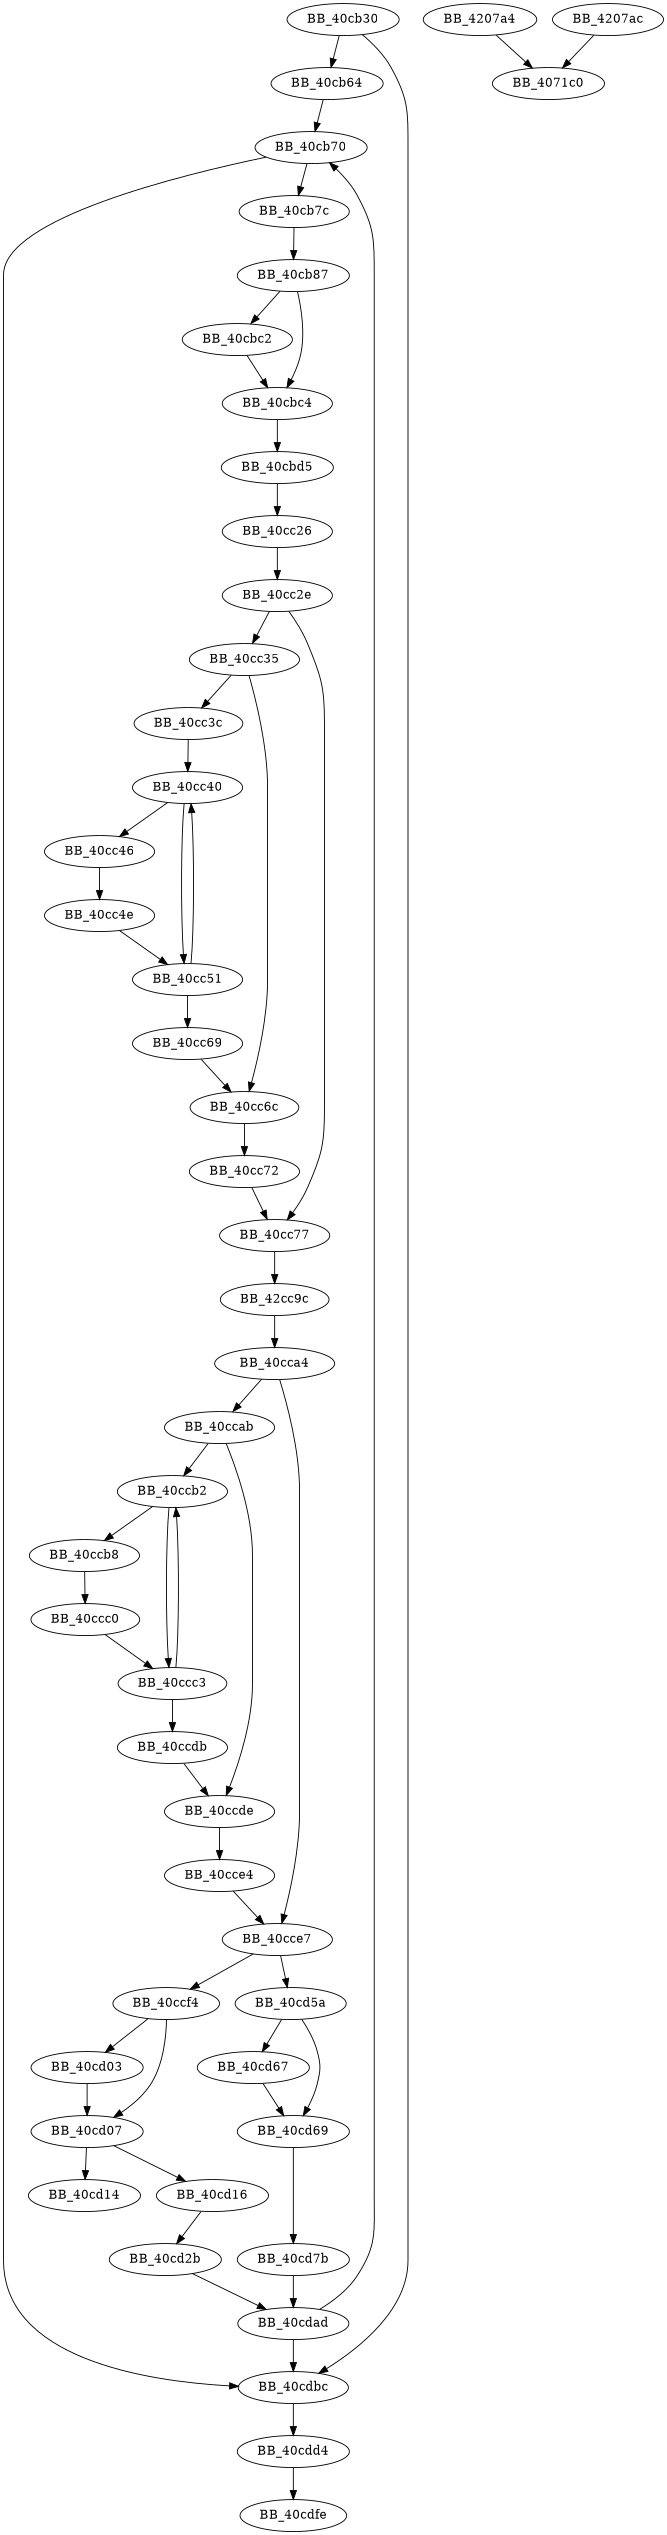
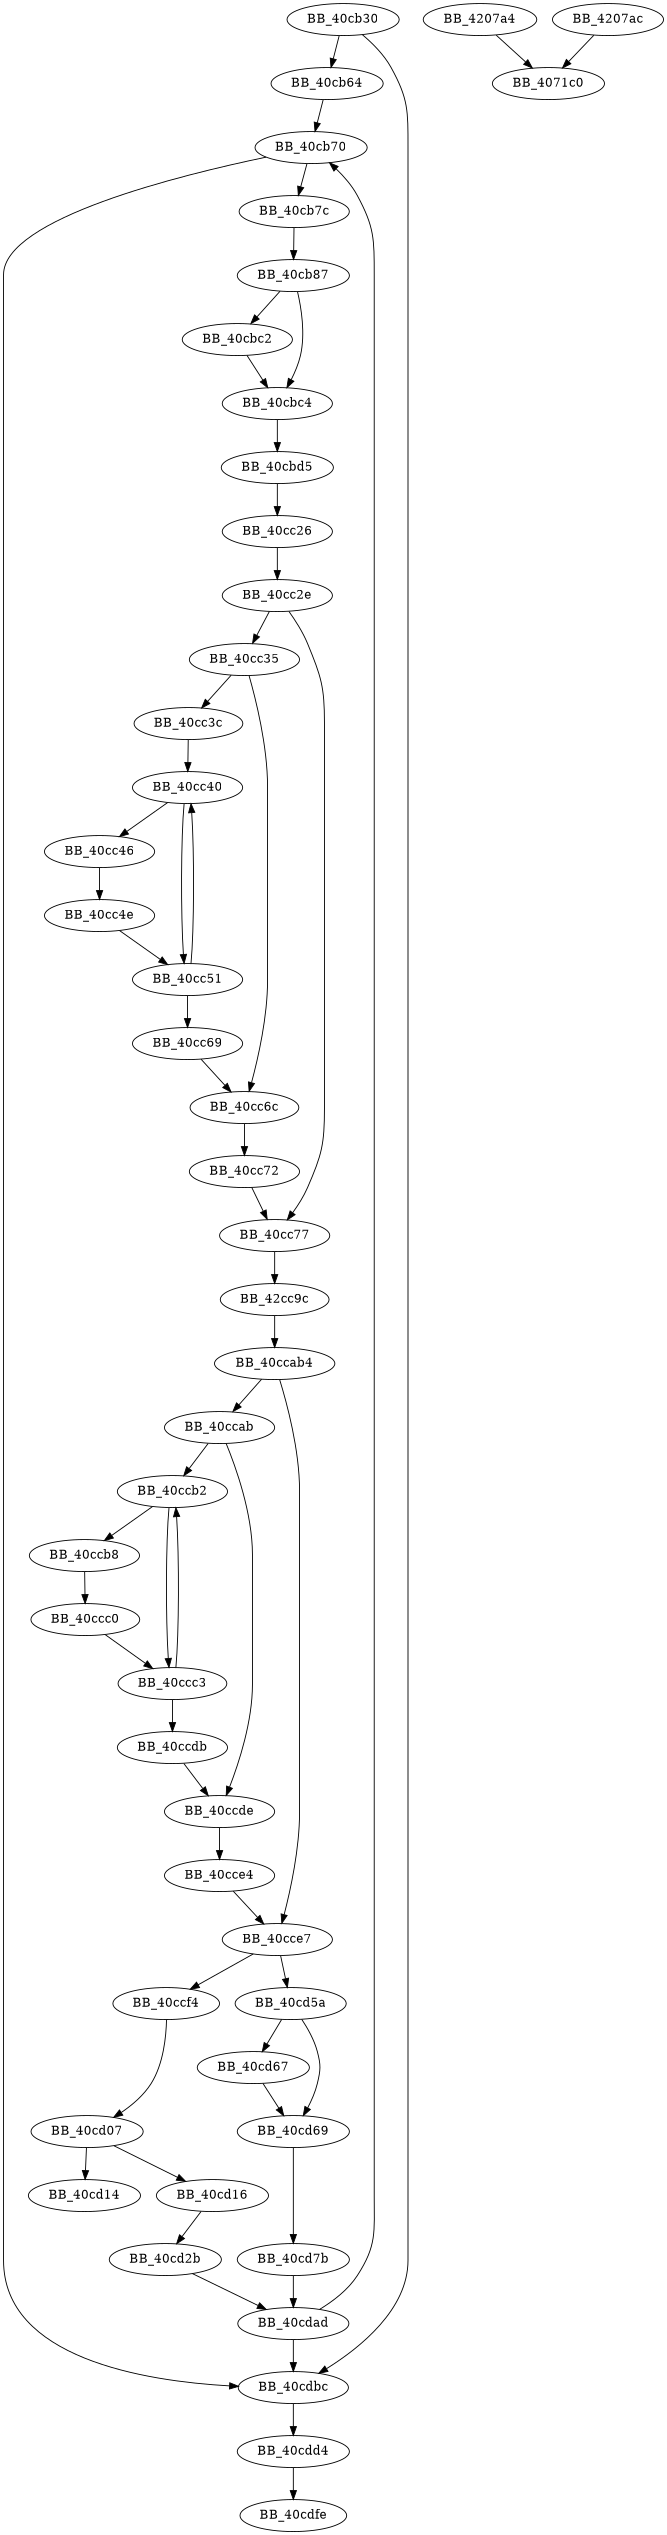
(275, 1364) -> (275, 1364)
(87, 2068) -> none
